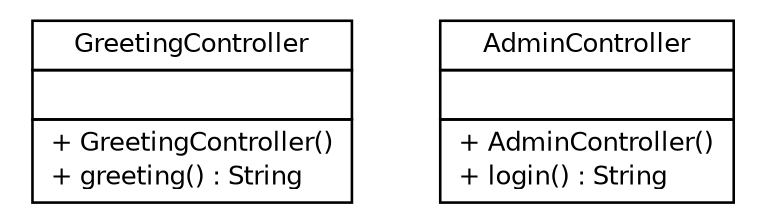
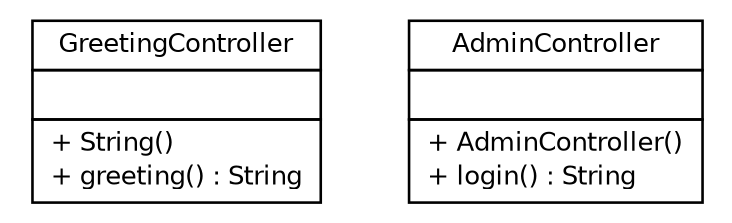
(192, 143) -> (113, 143)
